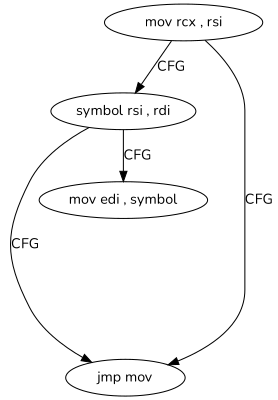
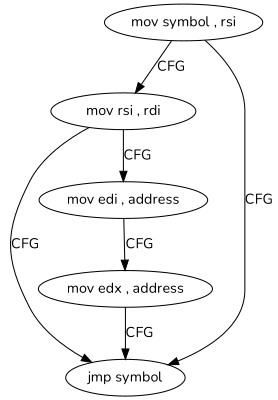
(184, 22) -> (184, 22)
(123, 111) -> (123, 111)
(123, 200) -> (123, 200)
none -> (125, 289)
(125, 378) -> (125, 378)
